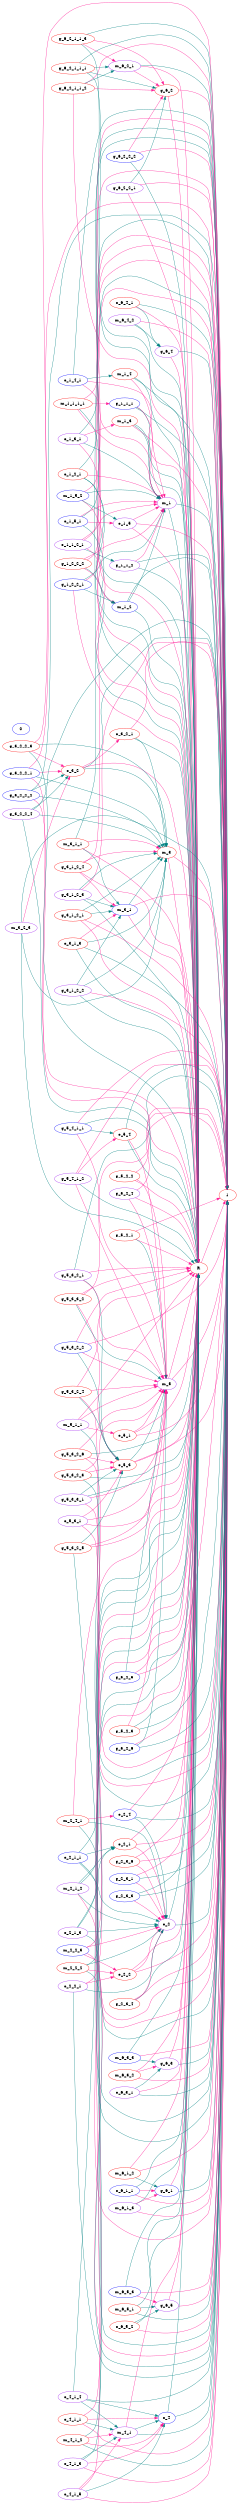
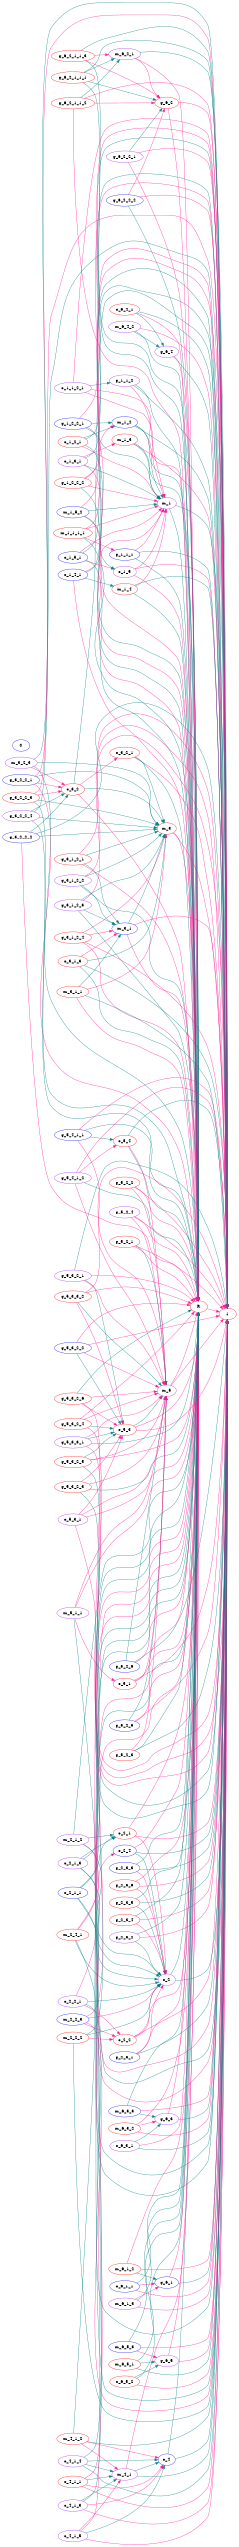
none -> (125, 1903)
none -> (125, 1937)
